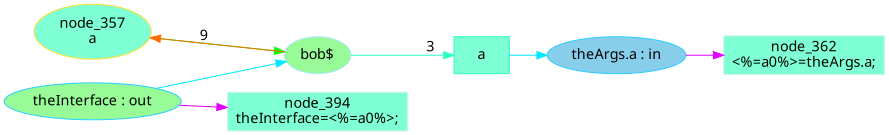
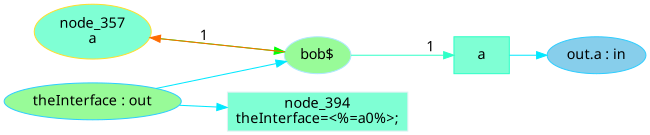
(204, 36) -> (204, 36)
(431, 48) -> (431, 48)
(617, 55) -> (597, 55)
(804, 55) -> none
(198, 106) -> (198, 106)
